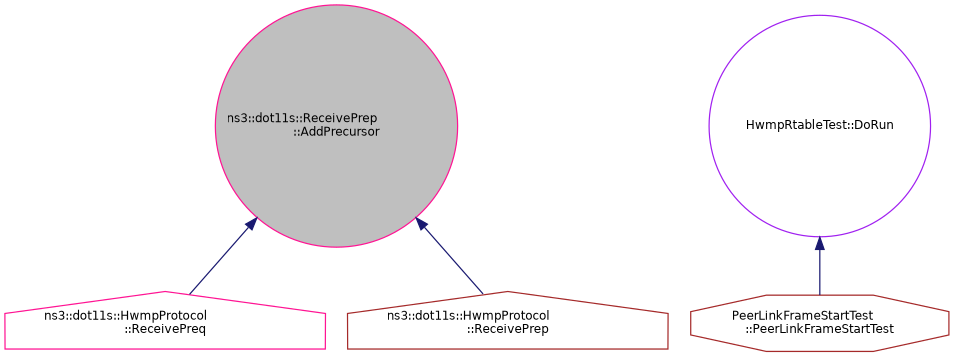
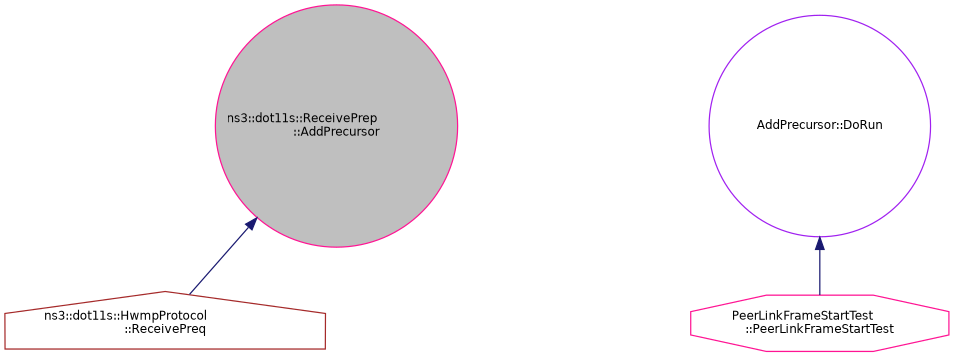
(820, 126) -> (820, 126)
(165, 323) -> (165, 323)
(508, 323) -> none
(820, 323) -> (820, 323)
